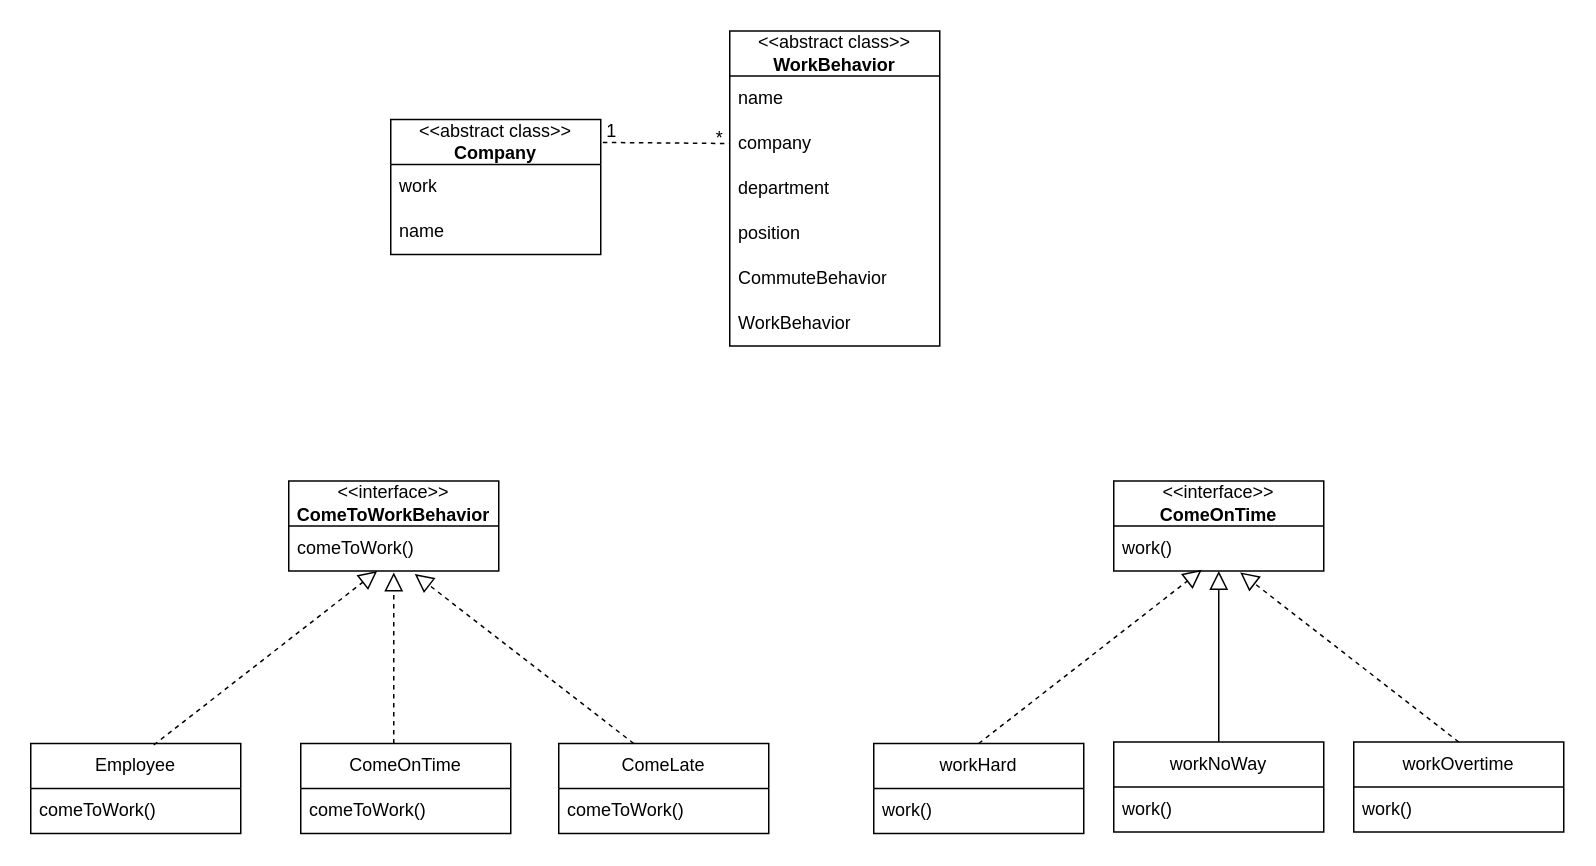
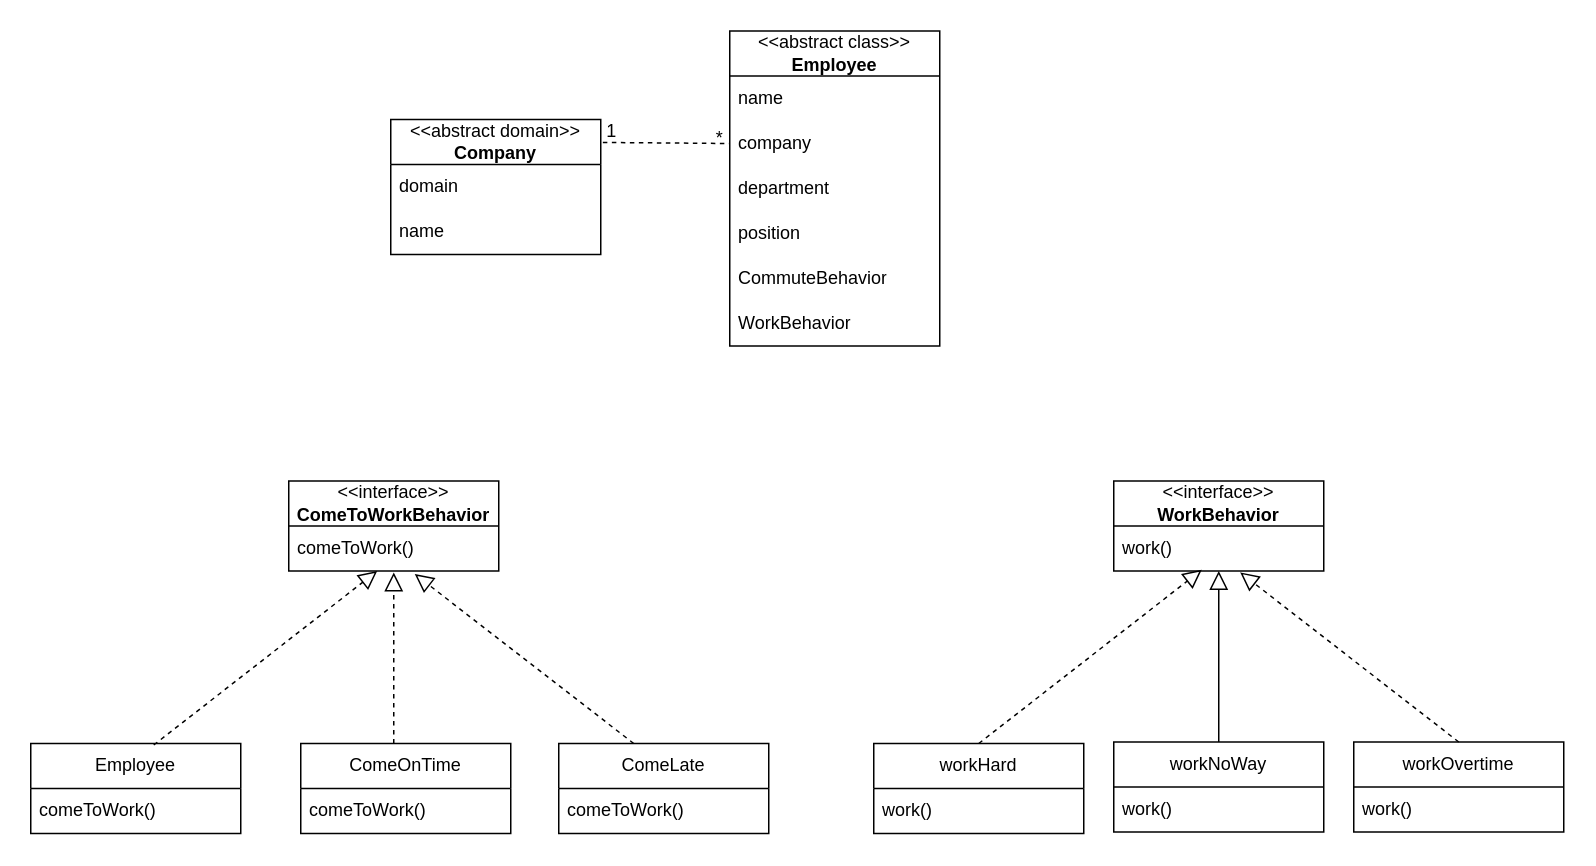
(835, 53) -> (835, 53)
(496, 142) -> (496, 142)
(420, 187) -> (428, 187)
(1219, 503) -> (1219, 503)
